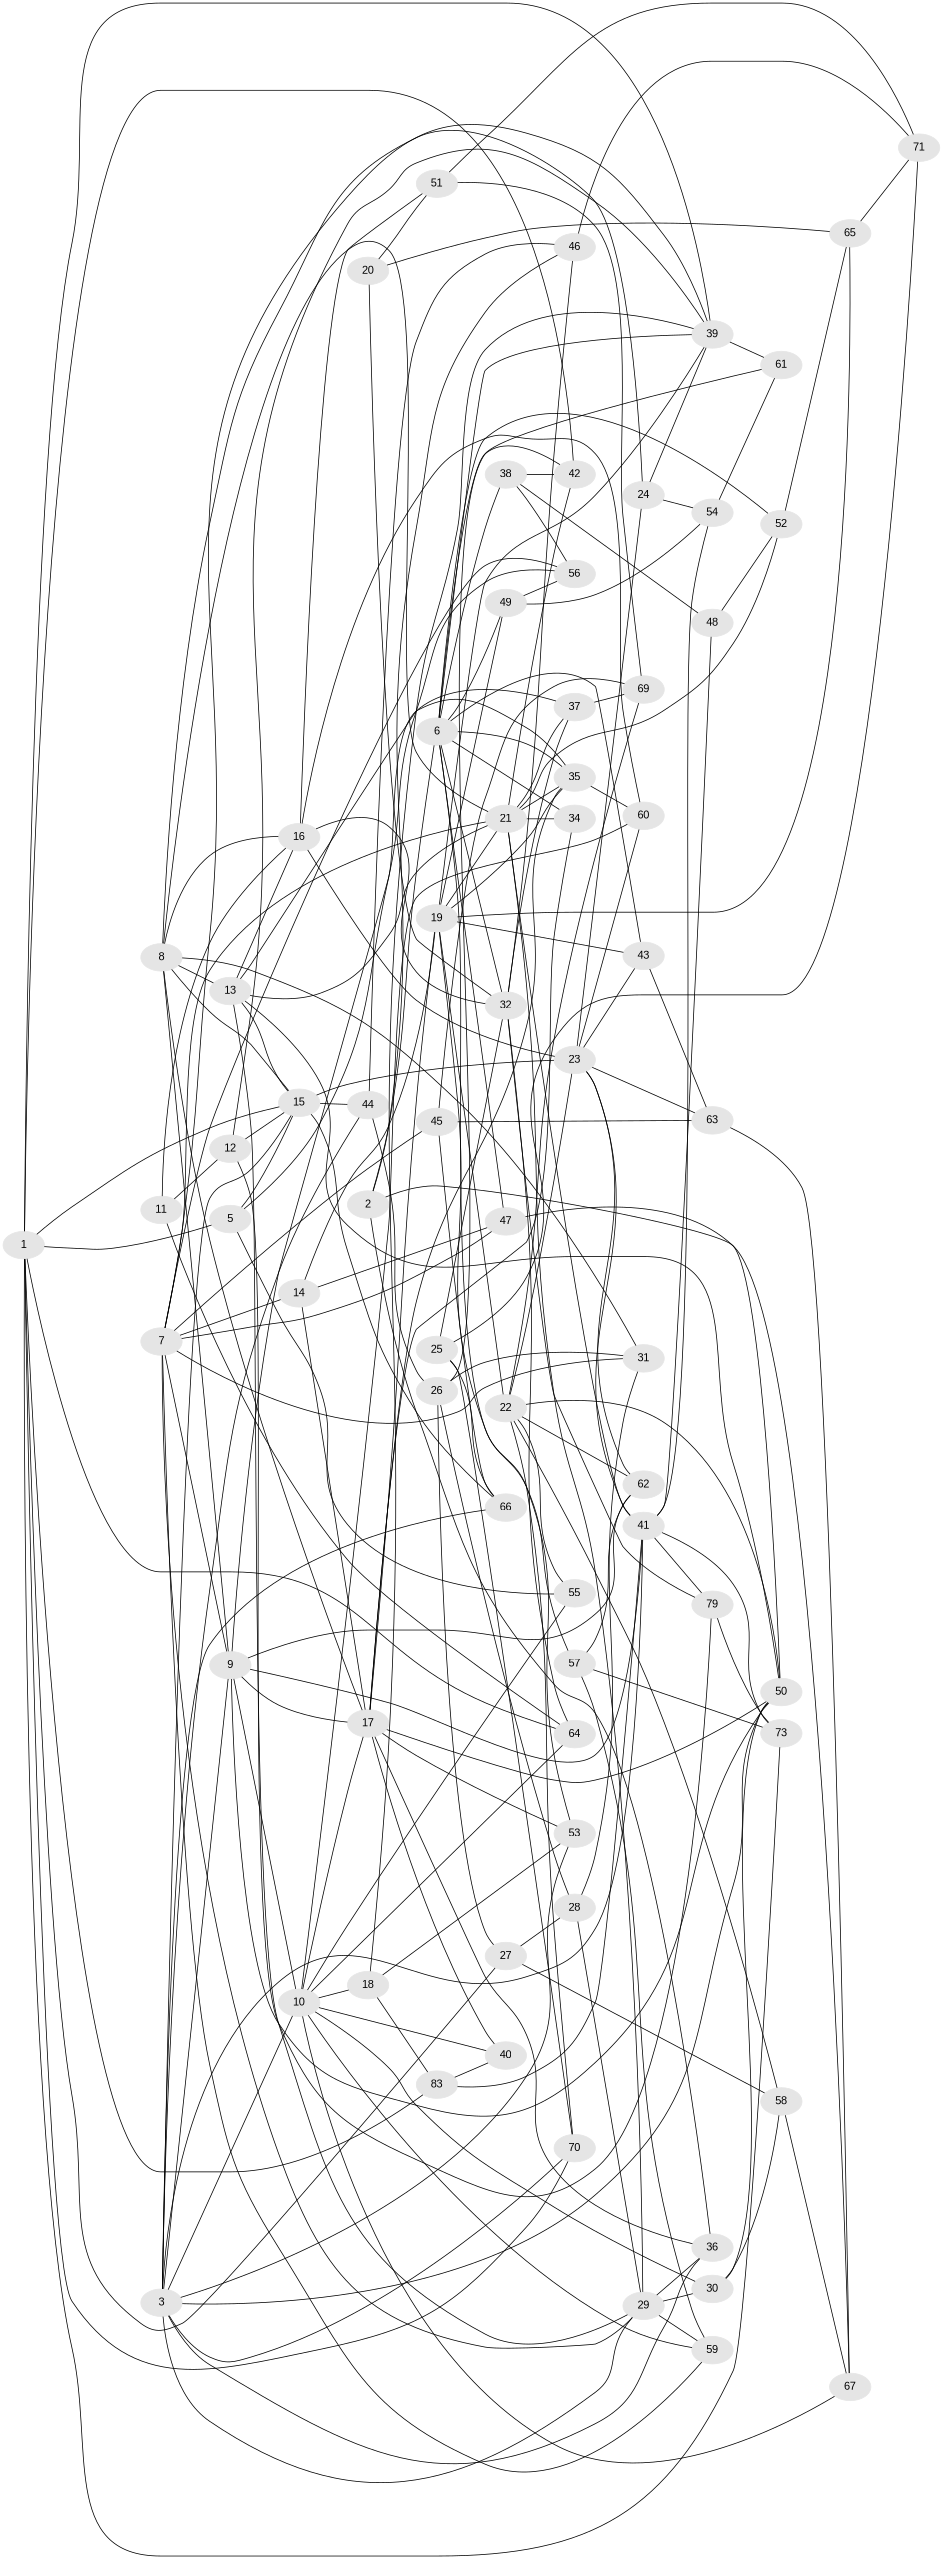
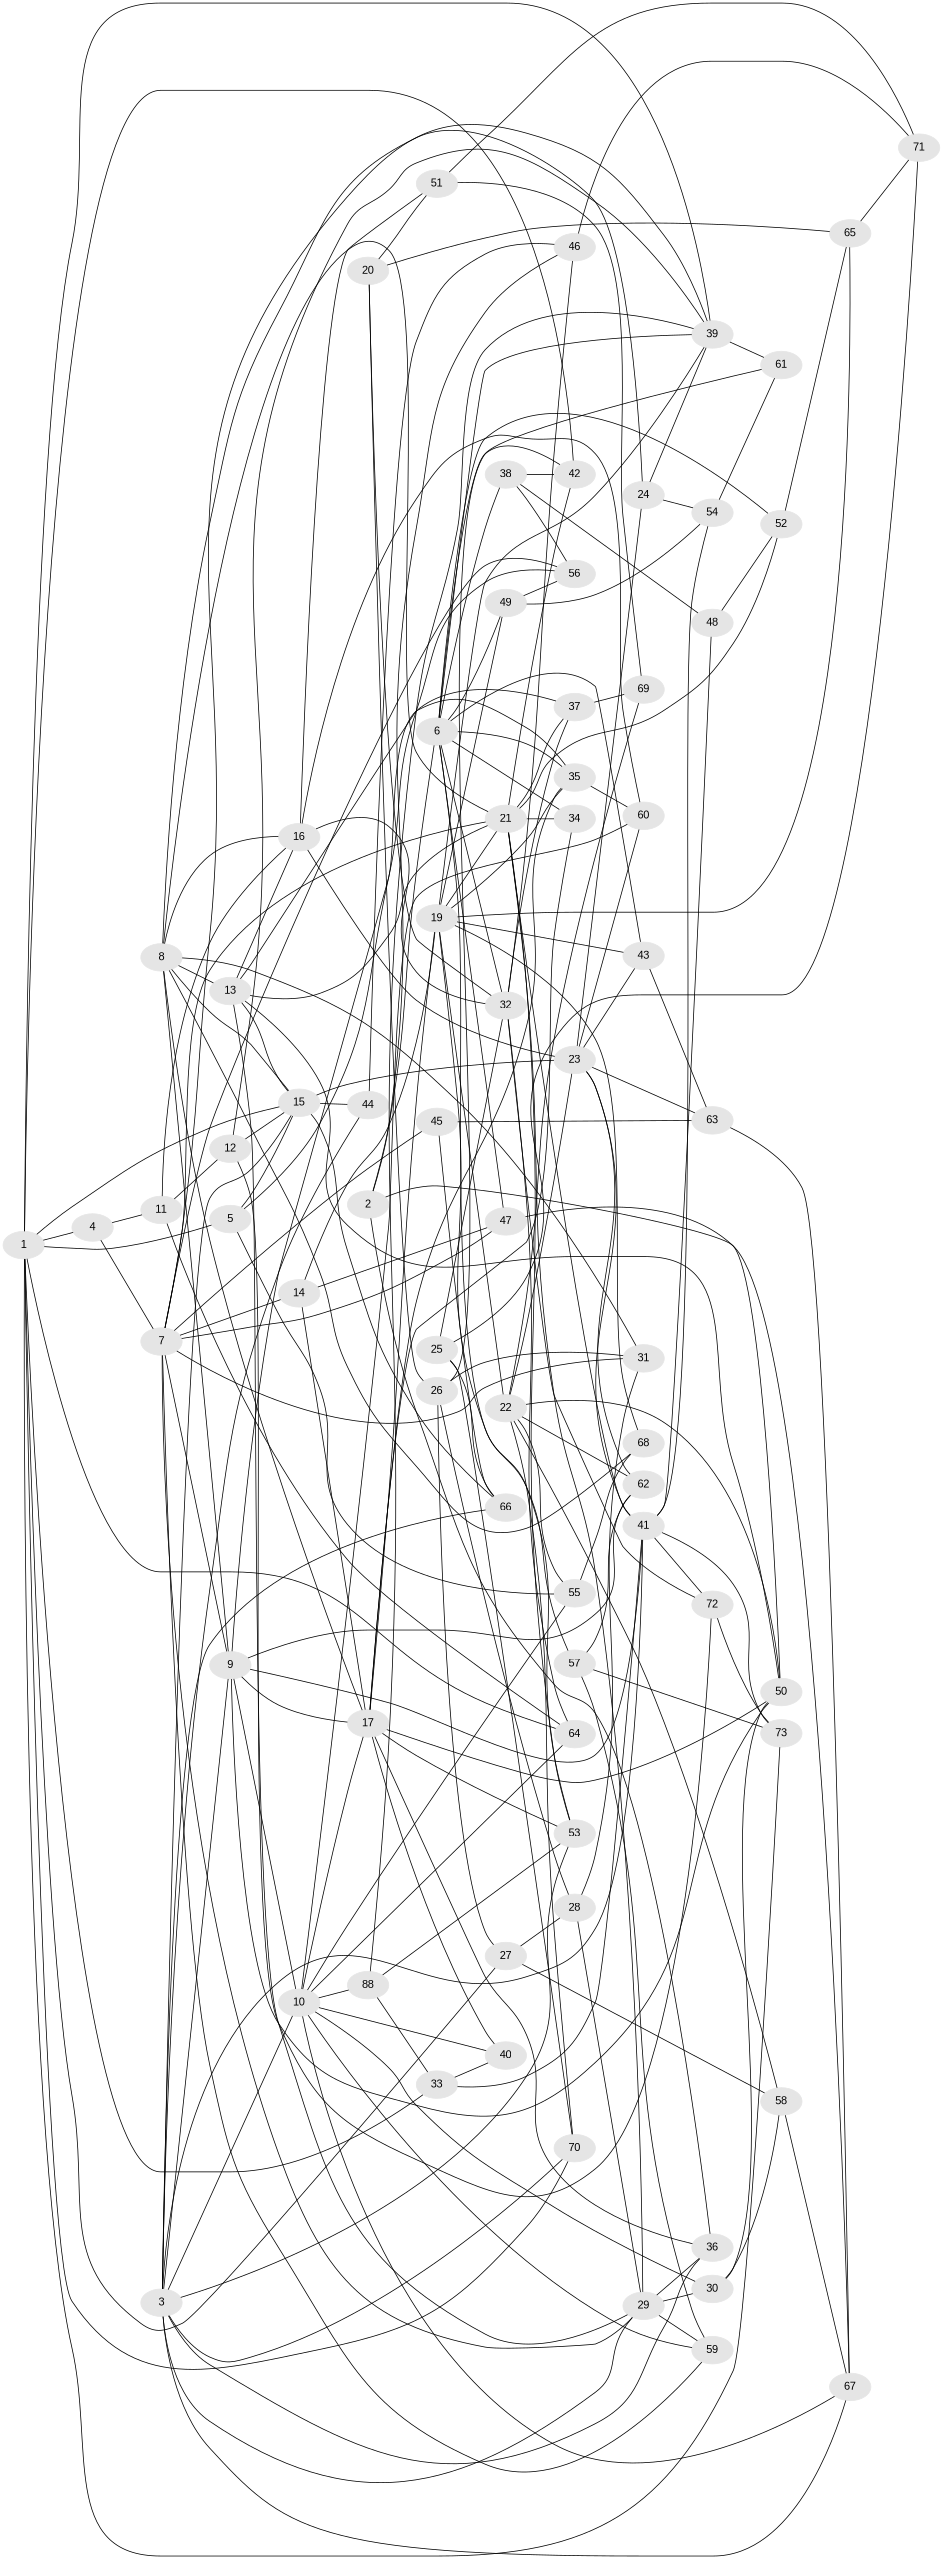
(537, 800) -> (533, 1327)
(473, 849) -> none
none -> (93, 1228)
(395, 1251) -> (385, 834)
none -> (644, 1443)
(712, 1605) -> (712, 1605)
(368, 1985) -> (368, 1985)
(437, 2085) -> (437, 2085)
(631, 2160) -> (440, 2550)
